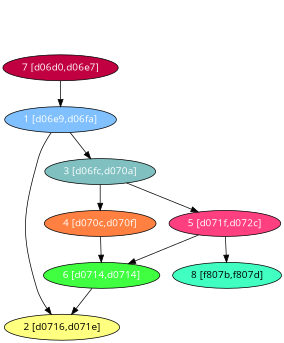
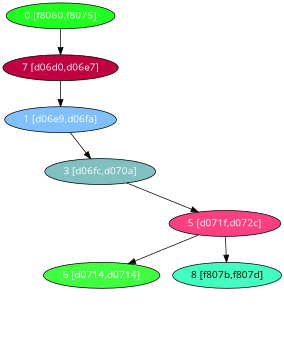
none -> (61, 16)
(100, 223) -> none
(62, 327) -> none
